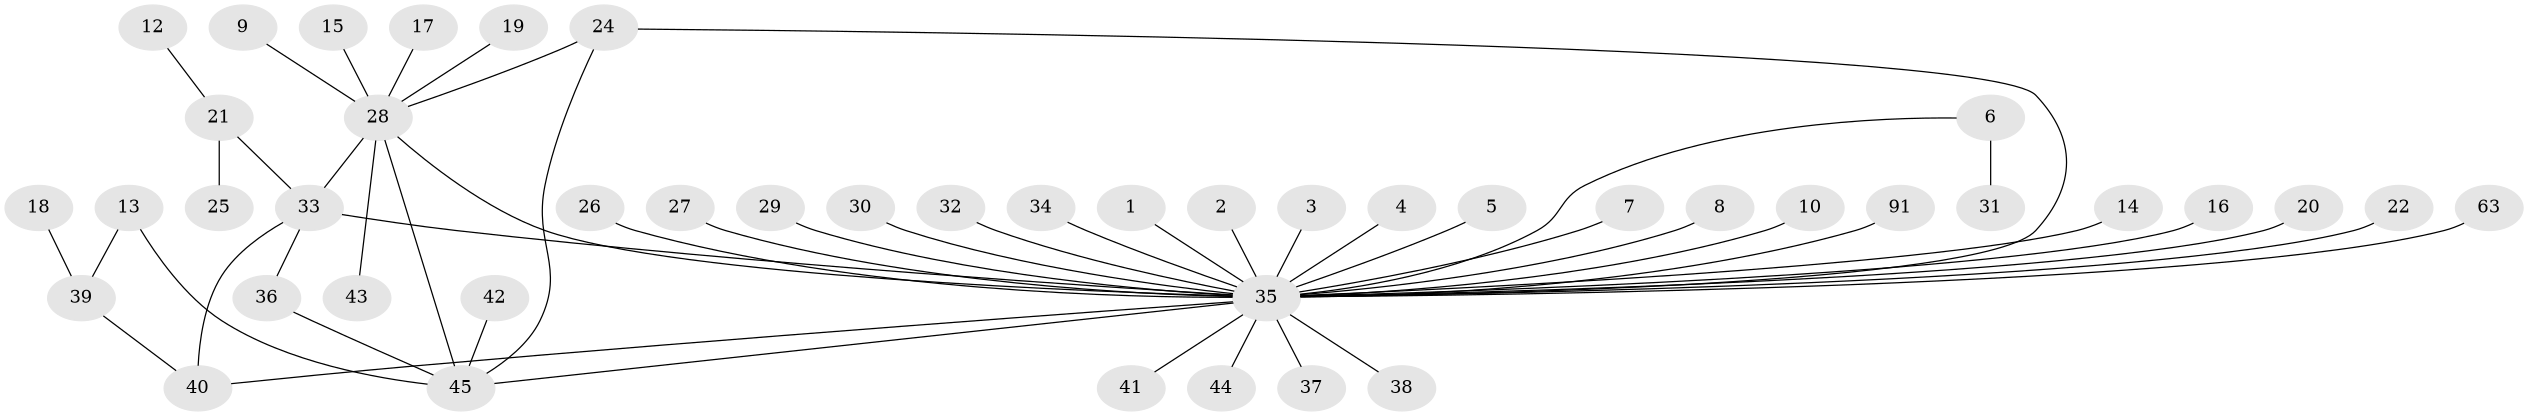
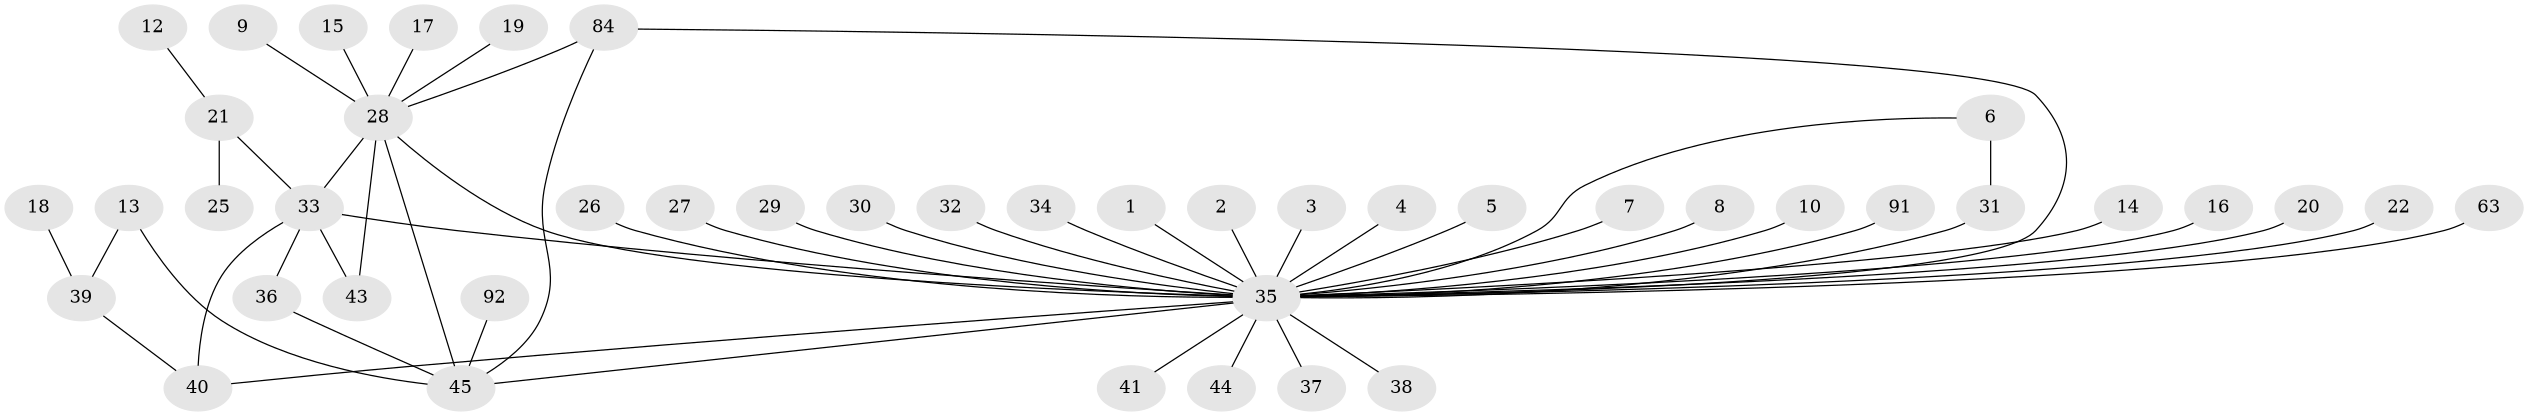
(604, 28) -> (604, 28)
none -> (333, 253)
none -> (1636, 284)
(495, 298) -> (495, 298)
